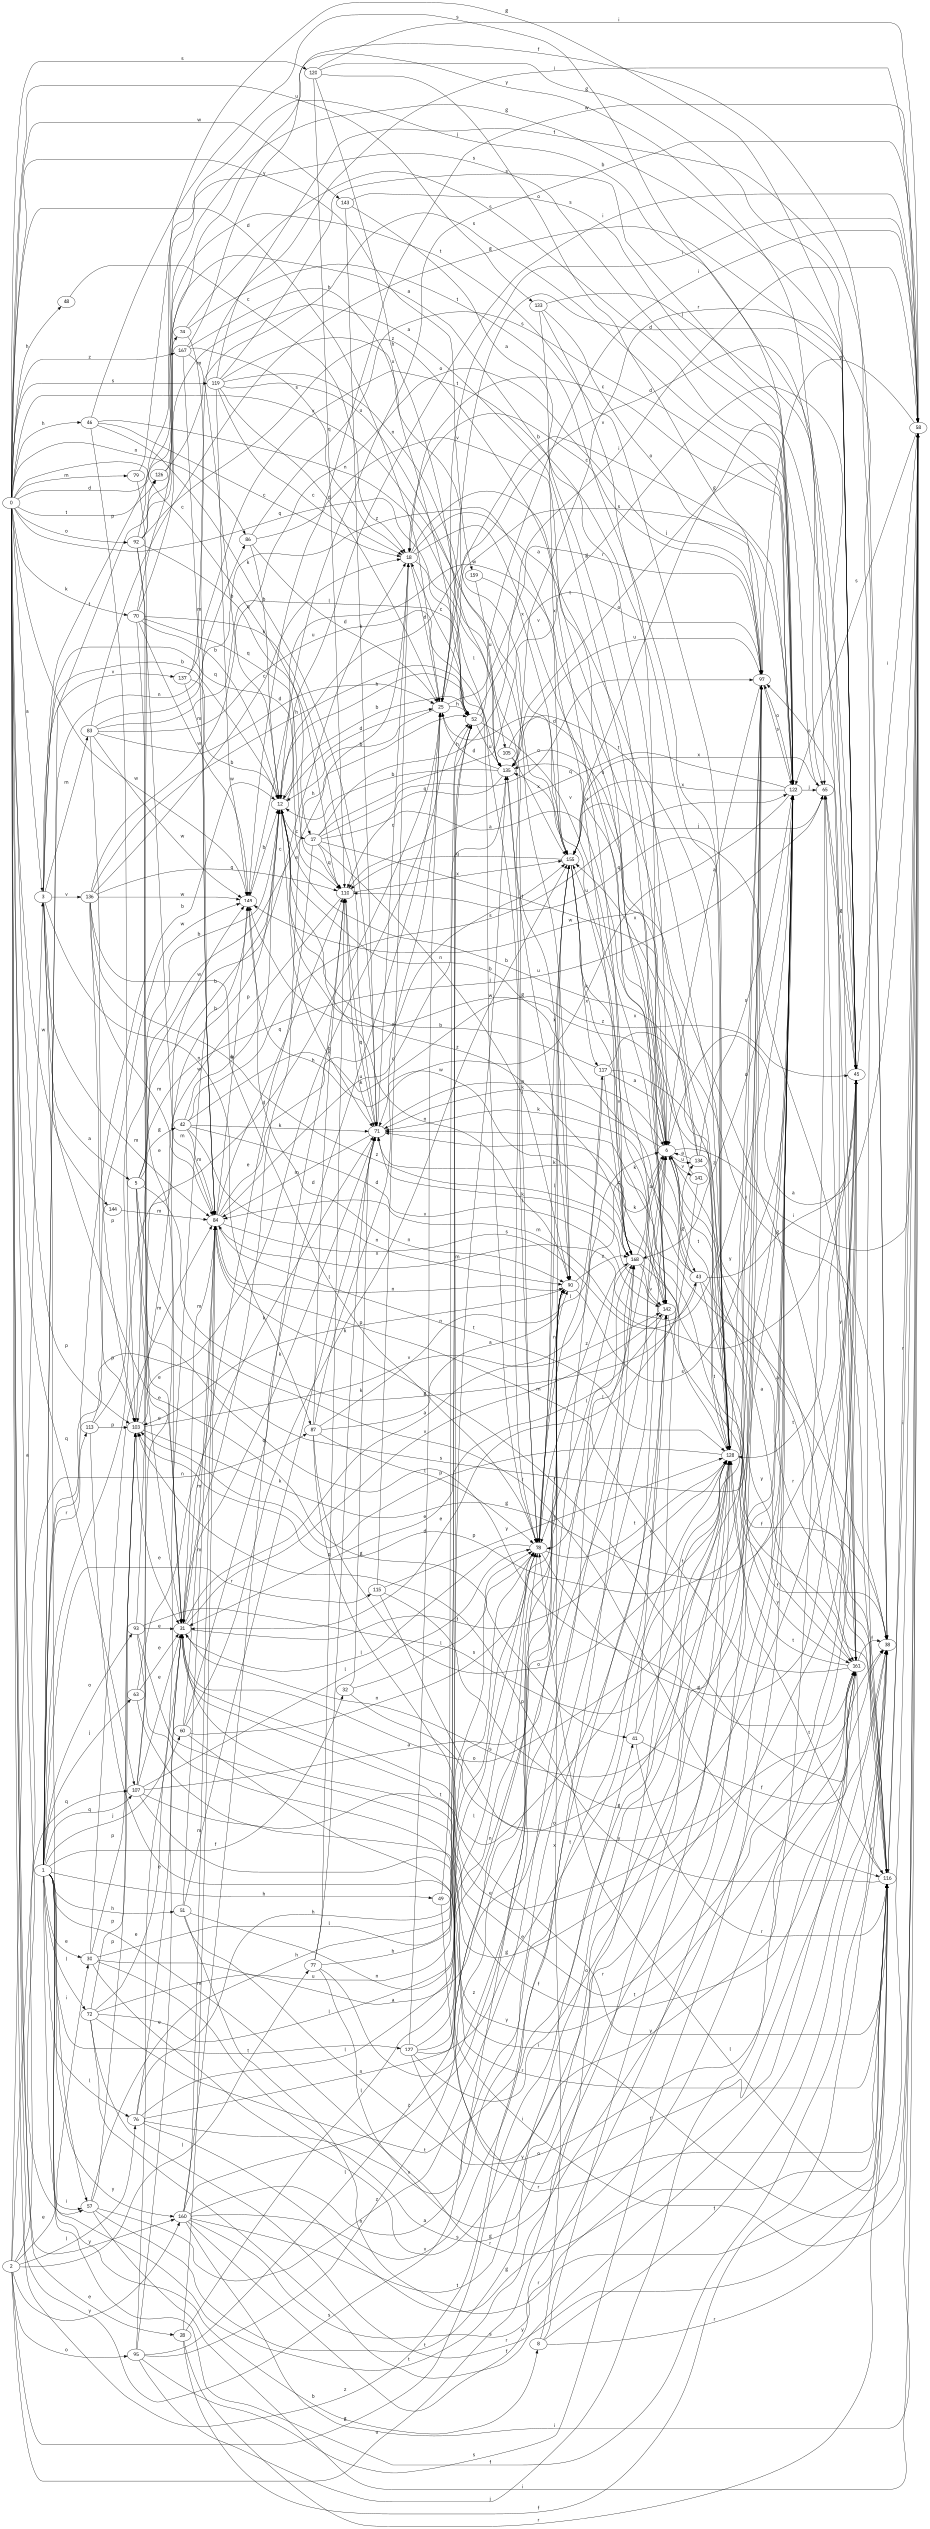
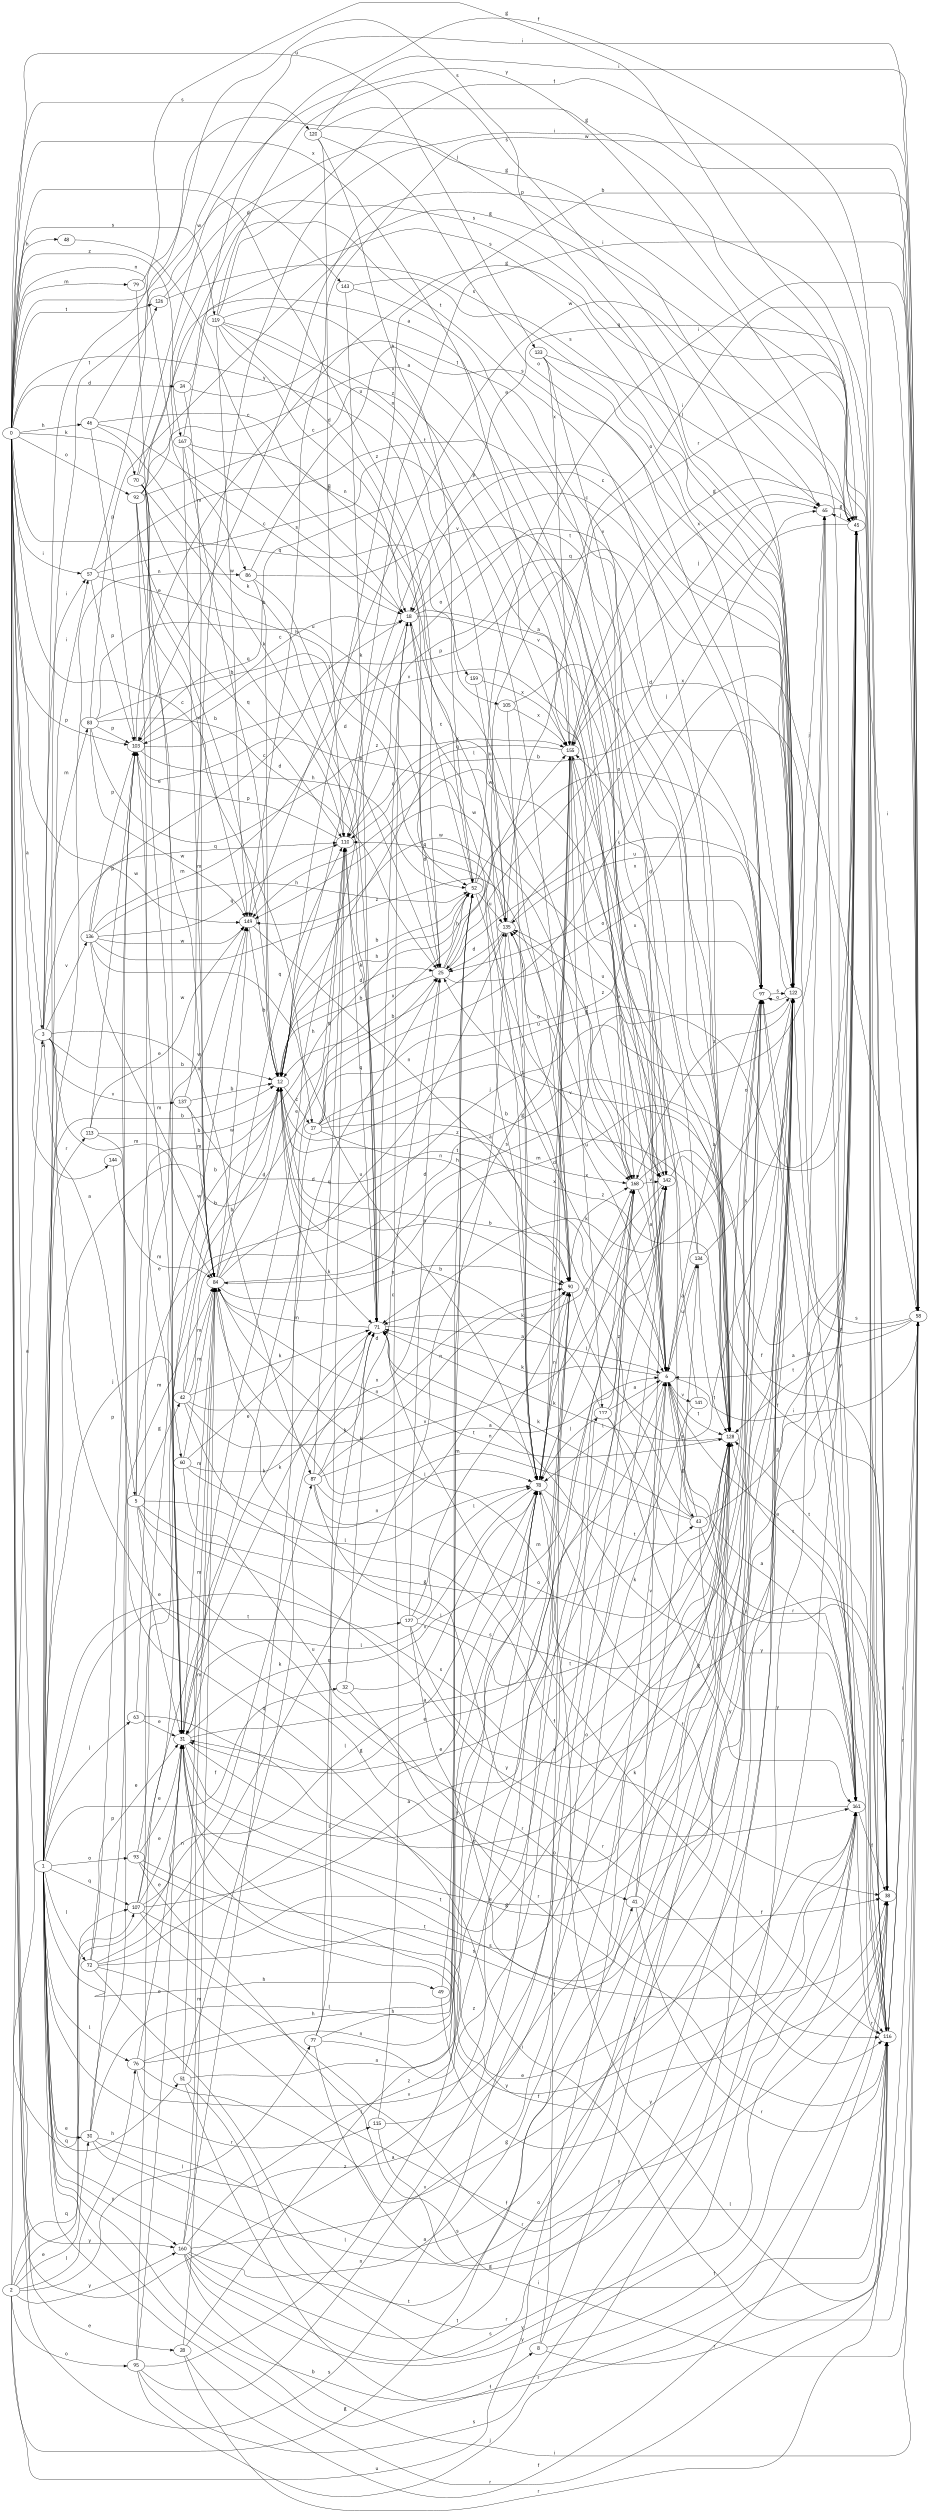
(603, 555) -> (603, 924)
(772, 1645) -> none
(451, 1973) -> (338, 1543)
